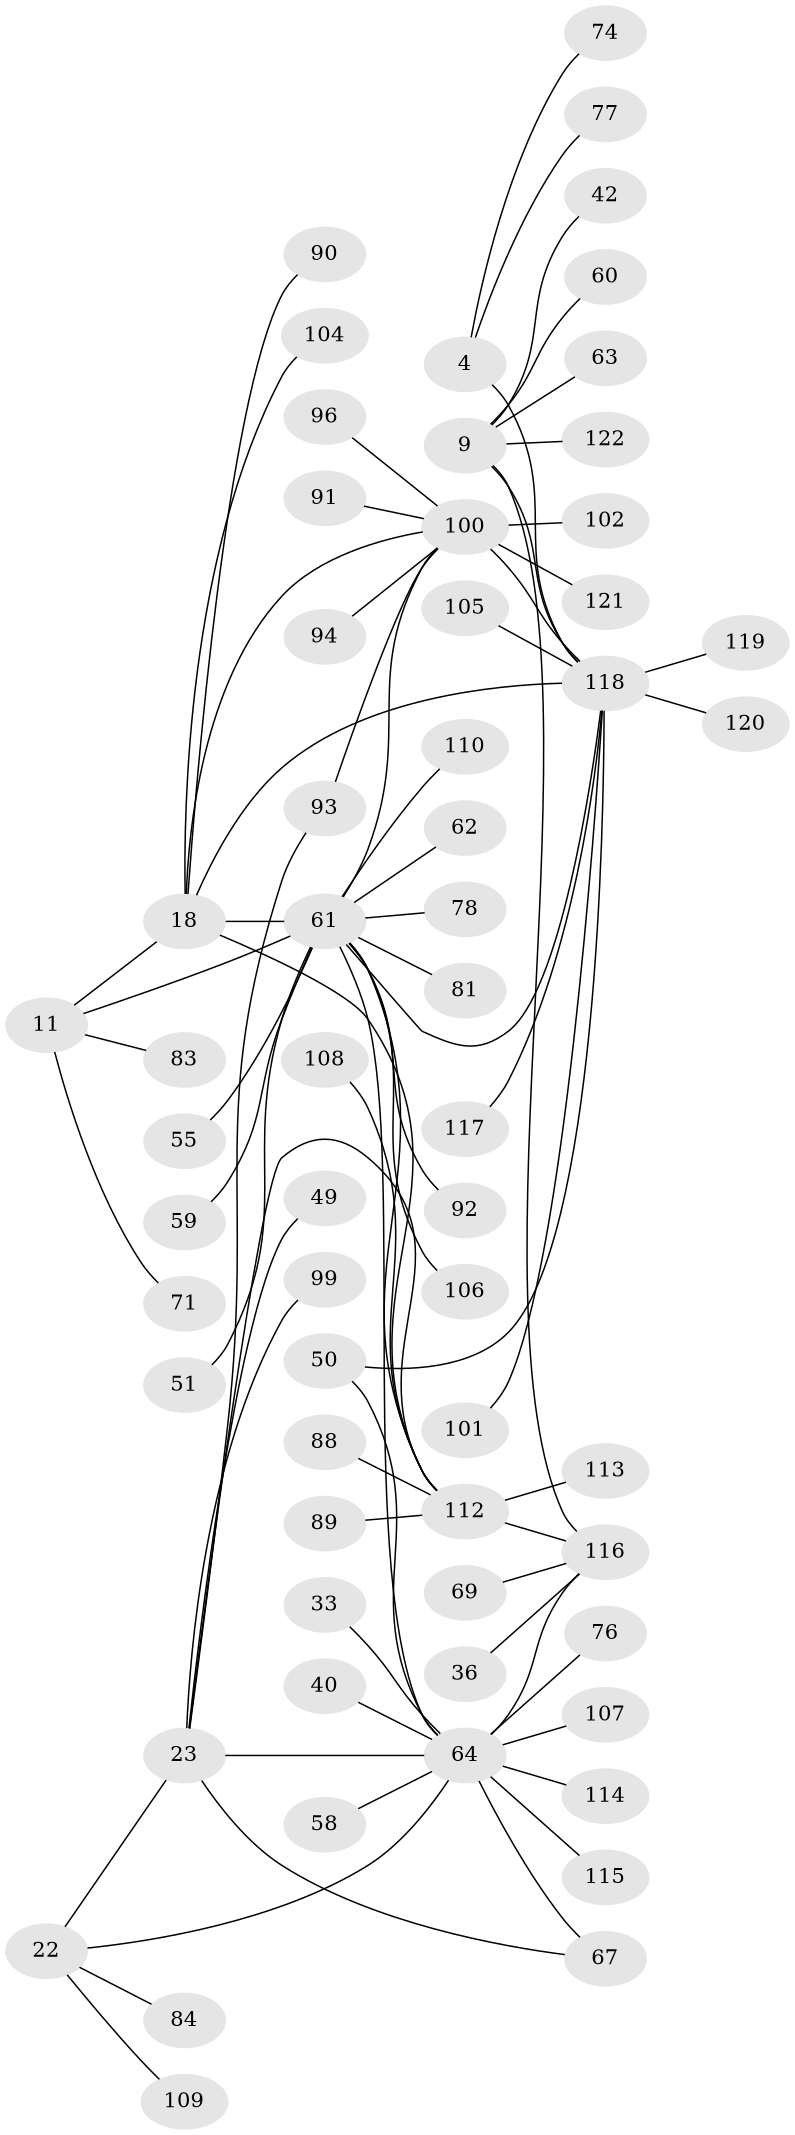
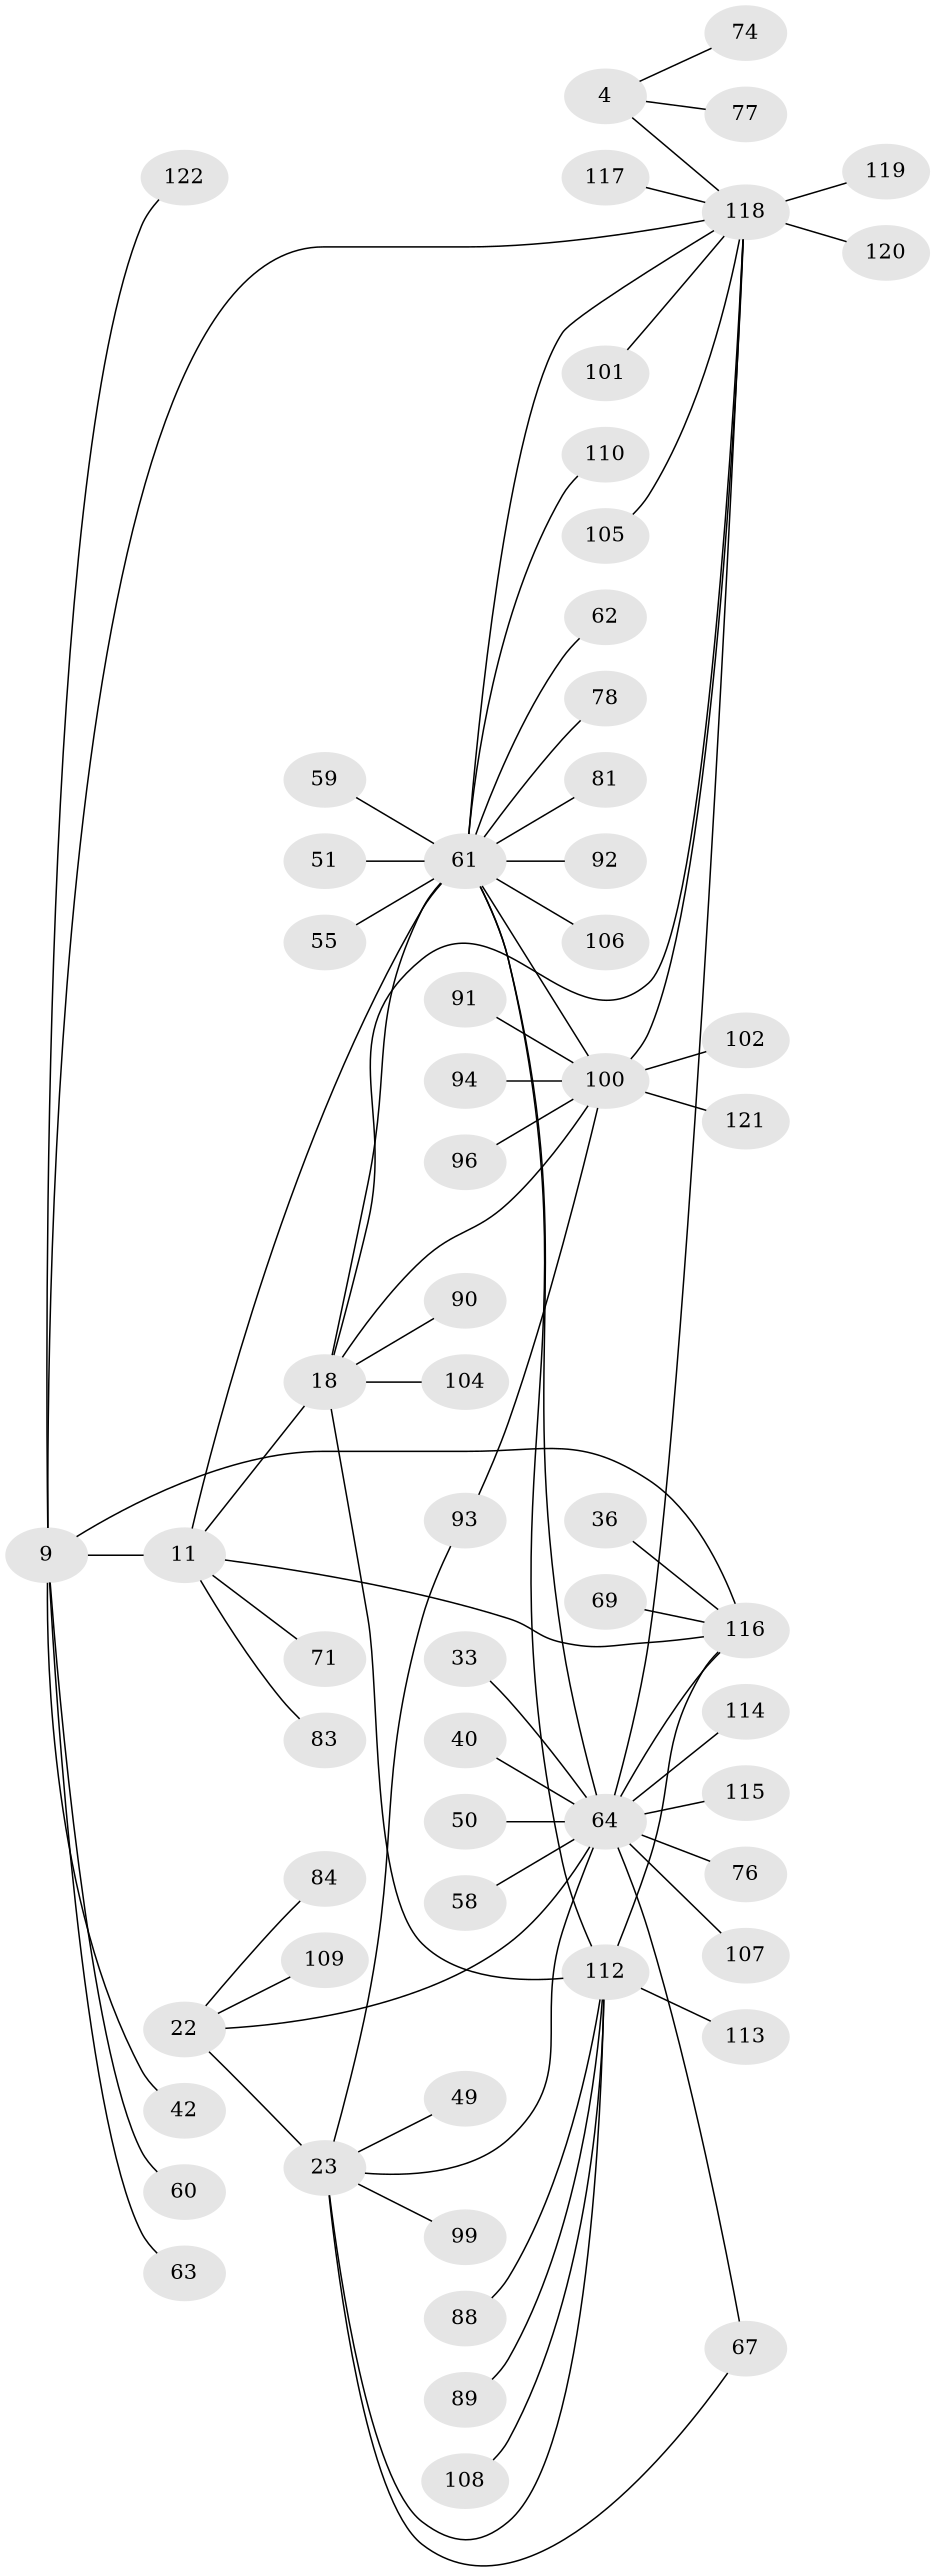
(580, 1104) -> (701, 1020)
none -> (116, 1555)
none -> (466, 1606)
